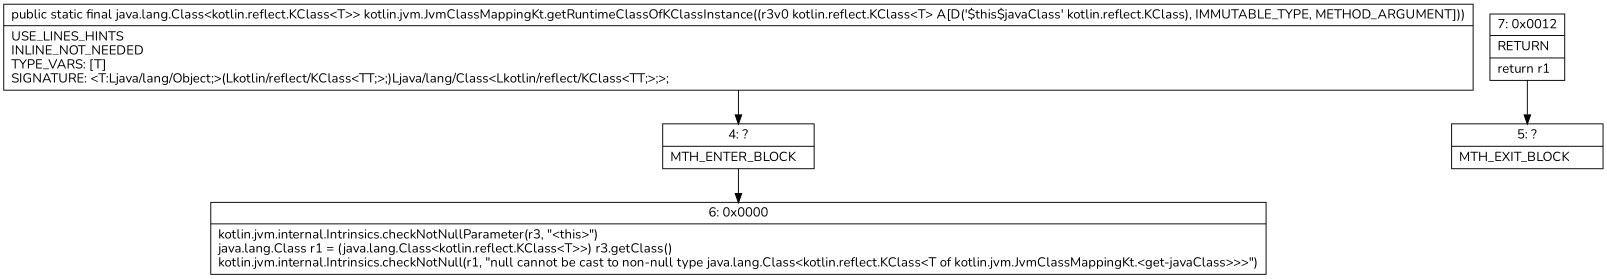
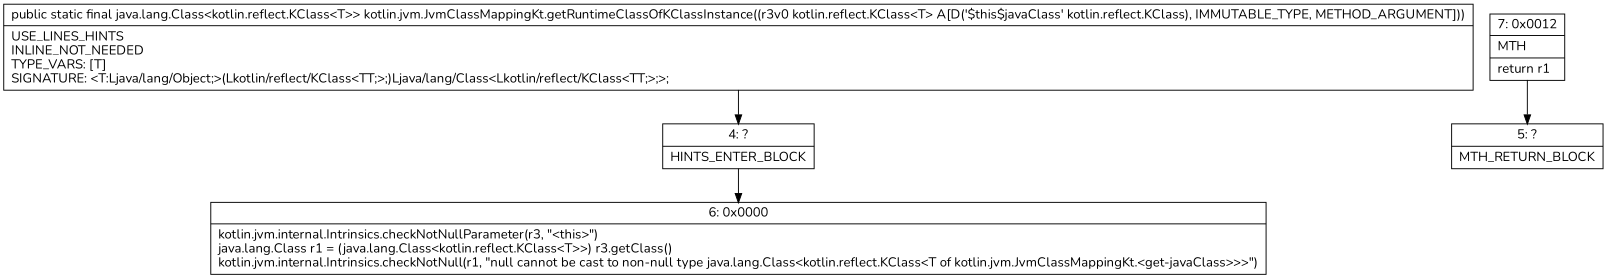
(1524, 46) -> (1512, 46)
(734, 157) -> (738, 157)
(1515, 157) -> (1527, 157)
